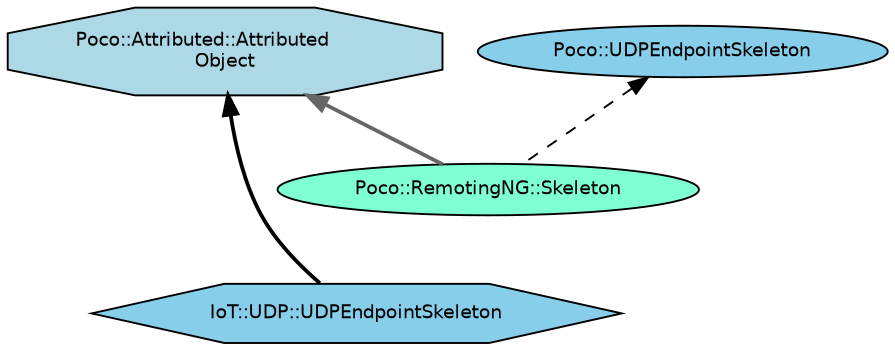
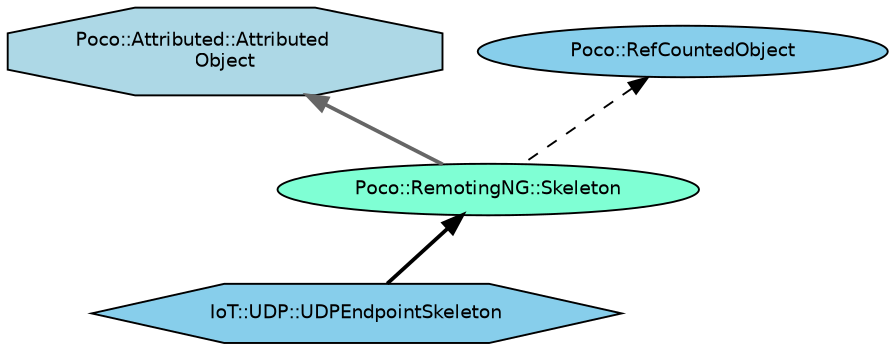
(683, 51) -> (683, 51)
(258, 208) -> (418, 256)
